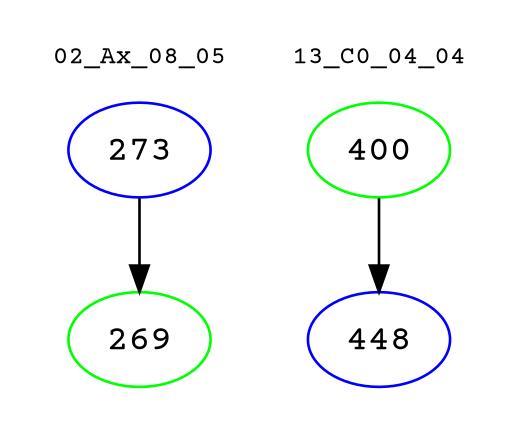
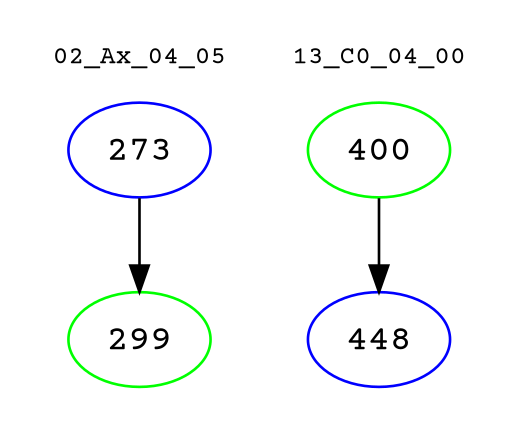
(141, 57) -> (141, 57)
(380, 57) -> (380, 57)
(139, 340) -> (139, 340)
